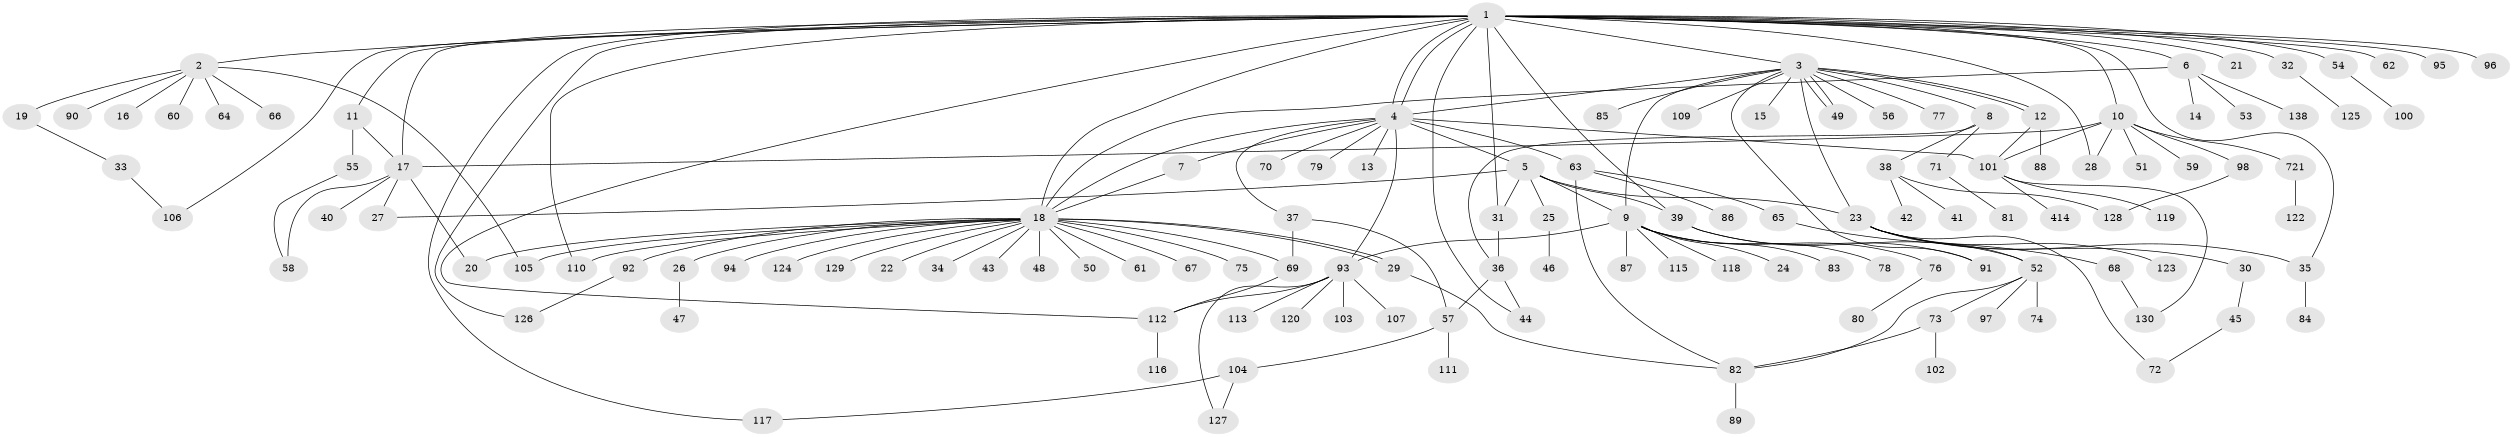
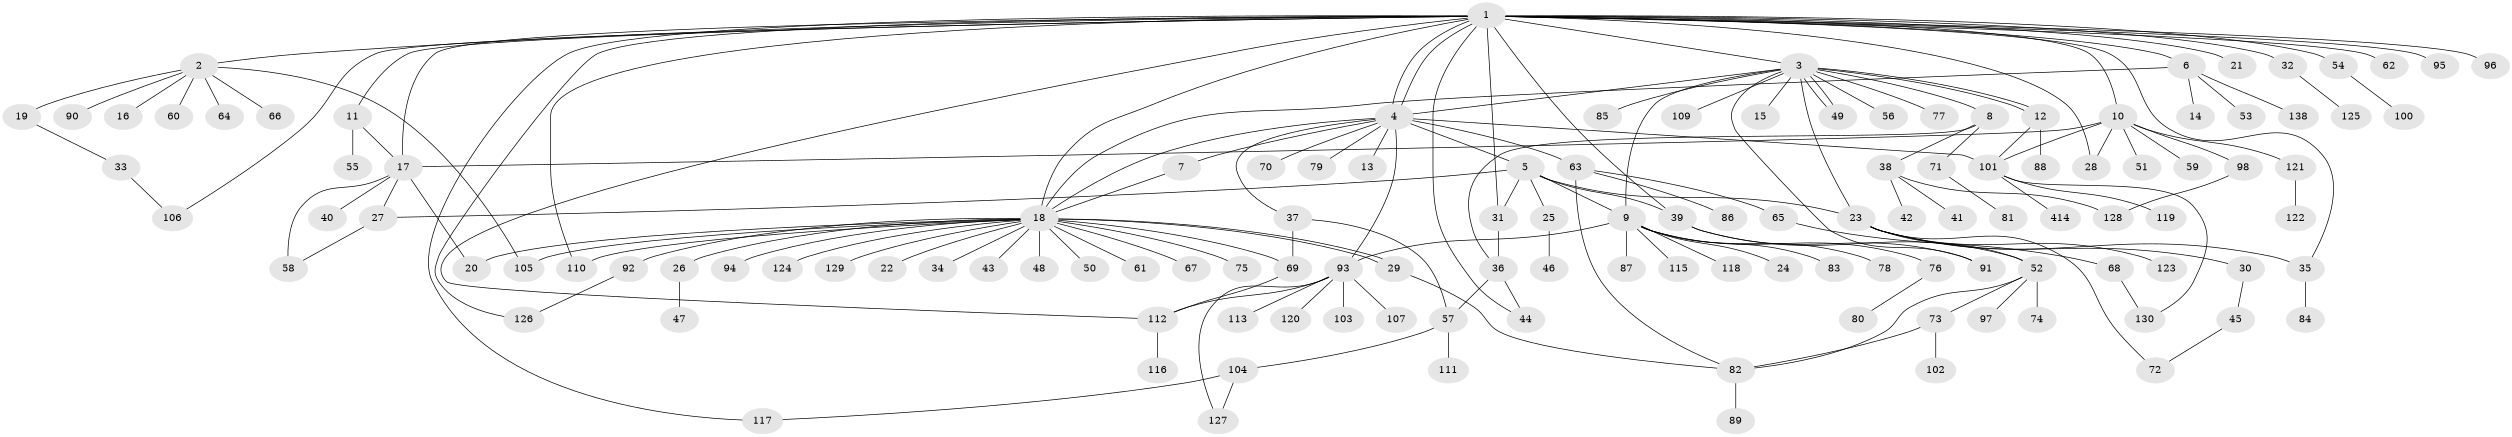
(2296, 168) -> (2296, 168)
(284, 202) -> (334, 244)
